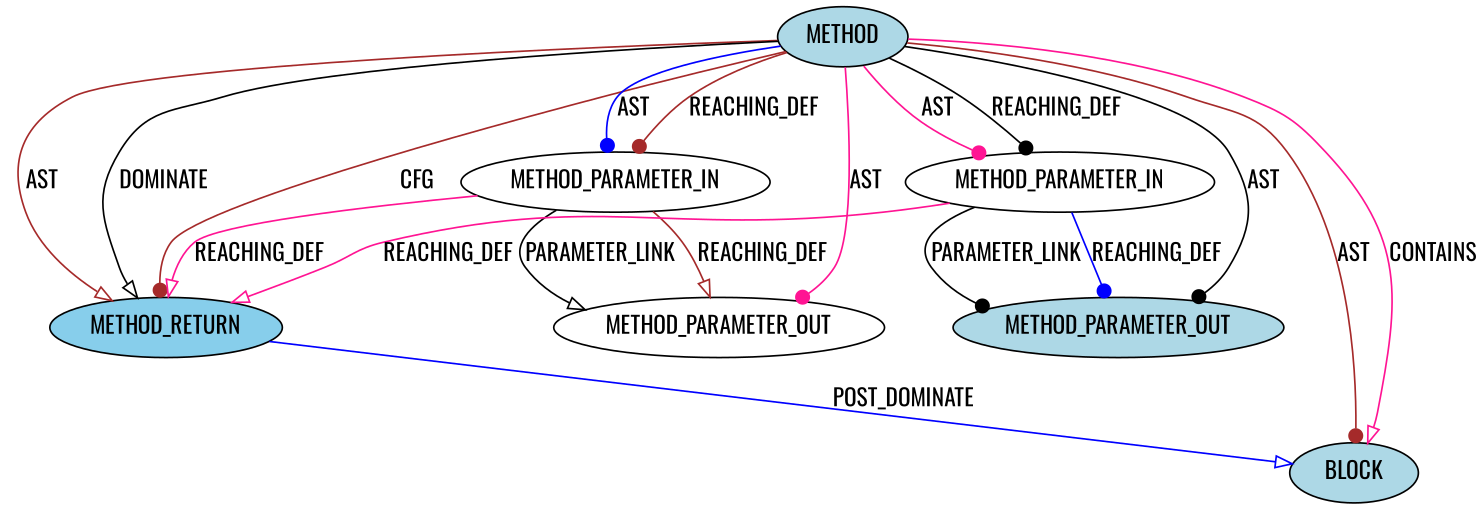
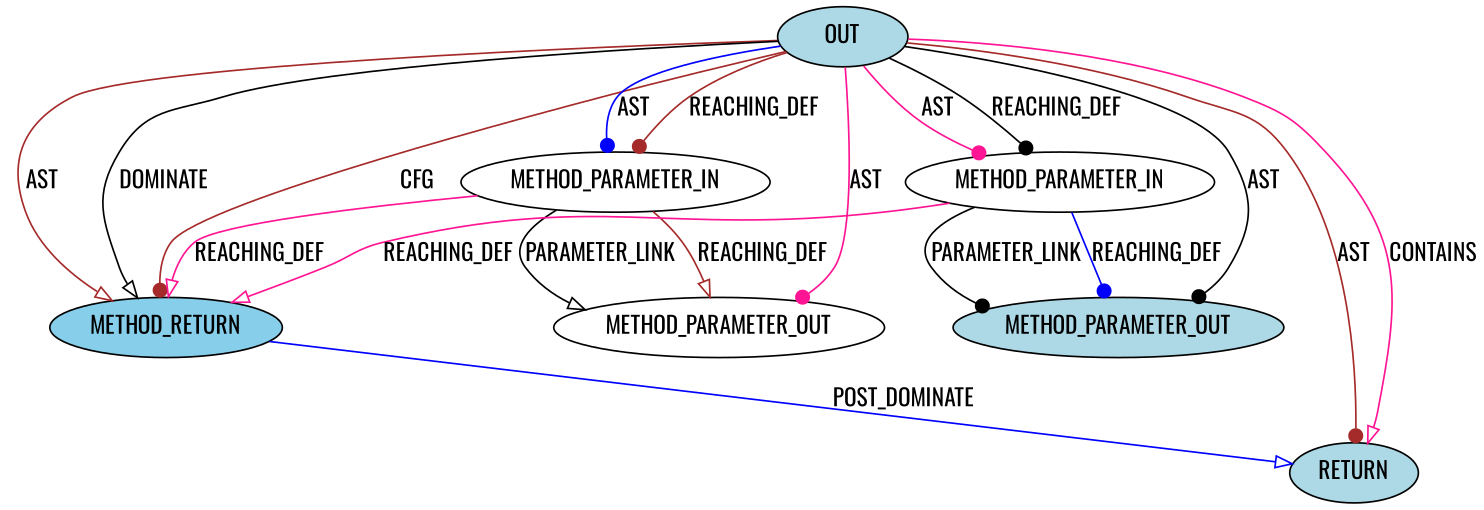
(843, 37) -> (843, 37)
(1354, 473) -> (1354, 473)
